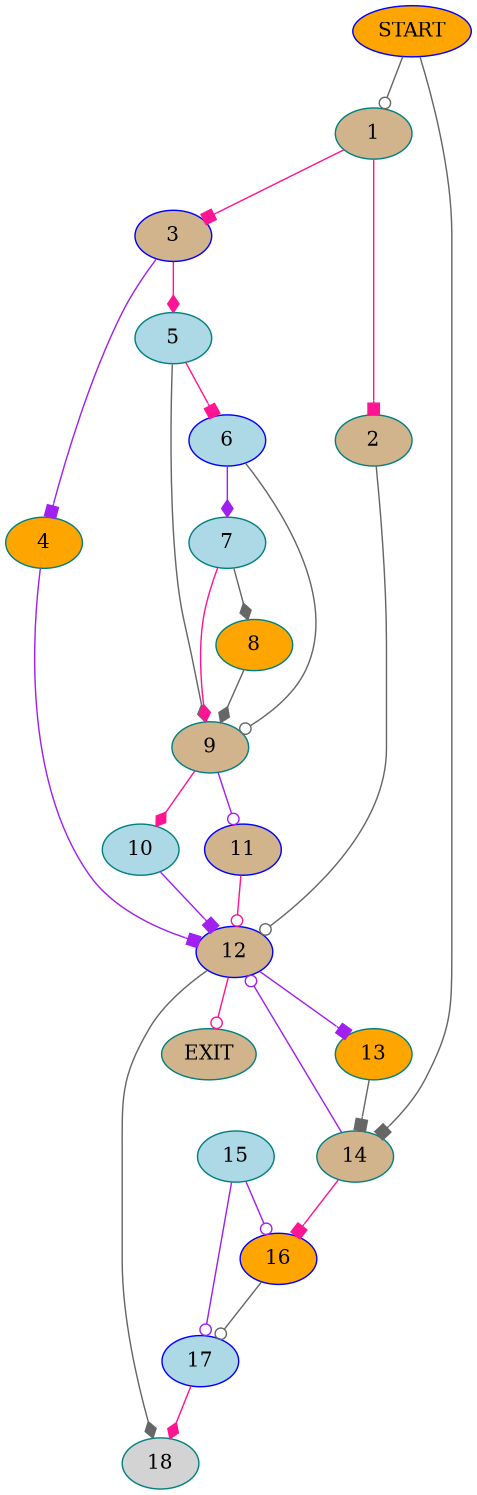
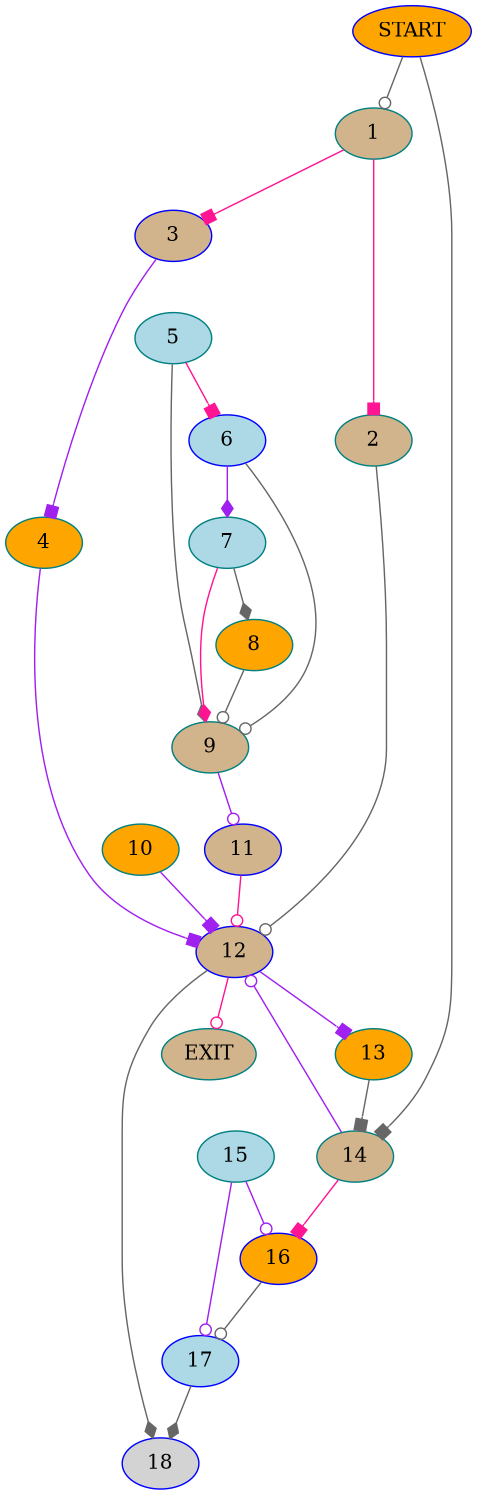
(173, 279) -> none
(235, 691) -> (235, 691)
(180, 791) -> none
(141, 850) -> (141, 850)
(184, 1404) -> (184, 1404)
(161, 1463) -> (161, 1463)
